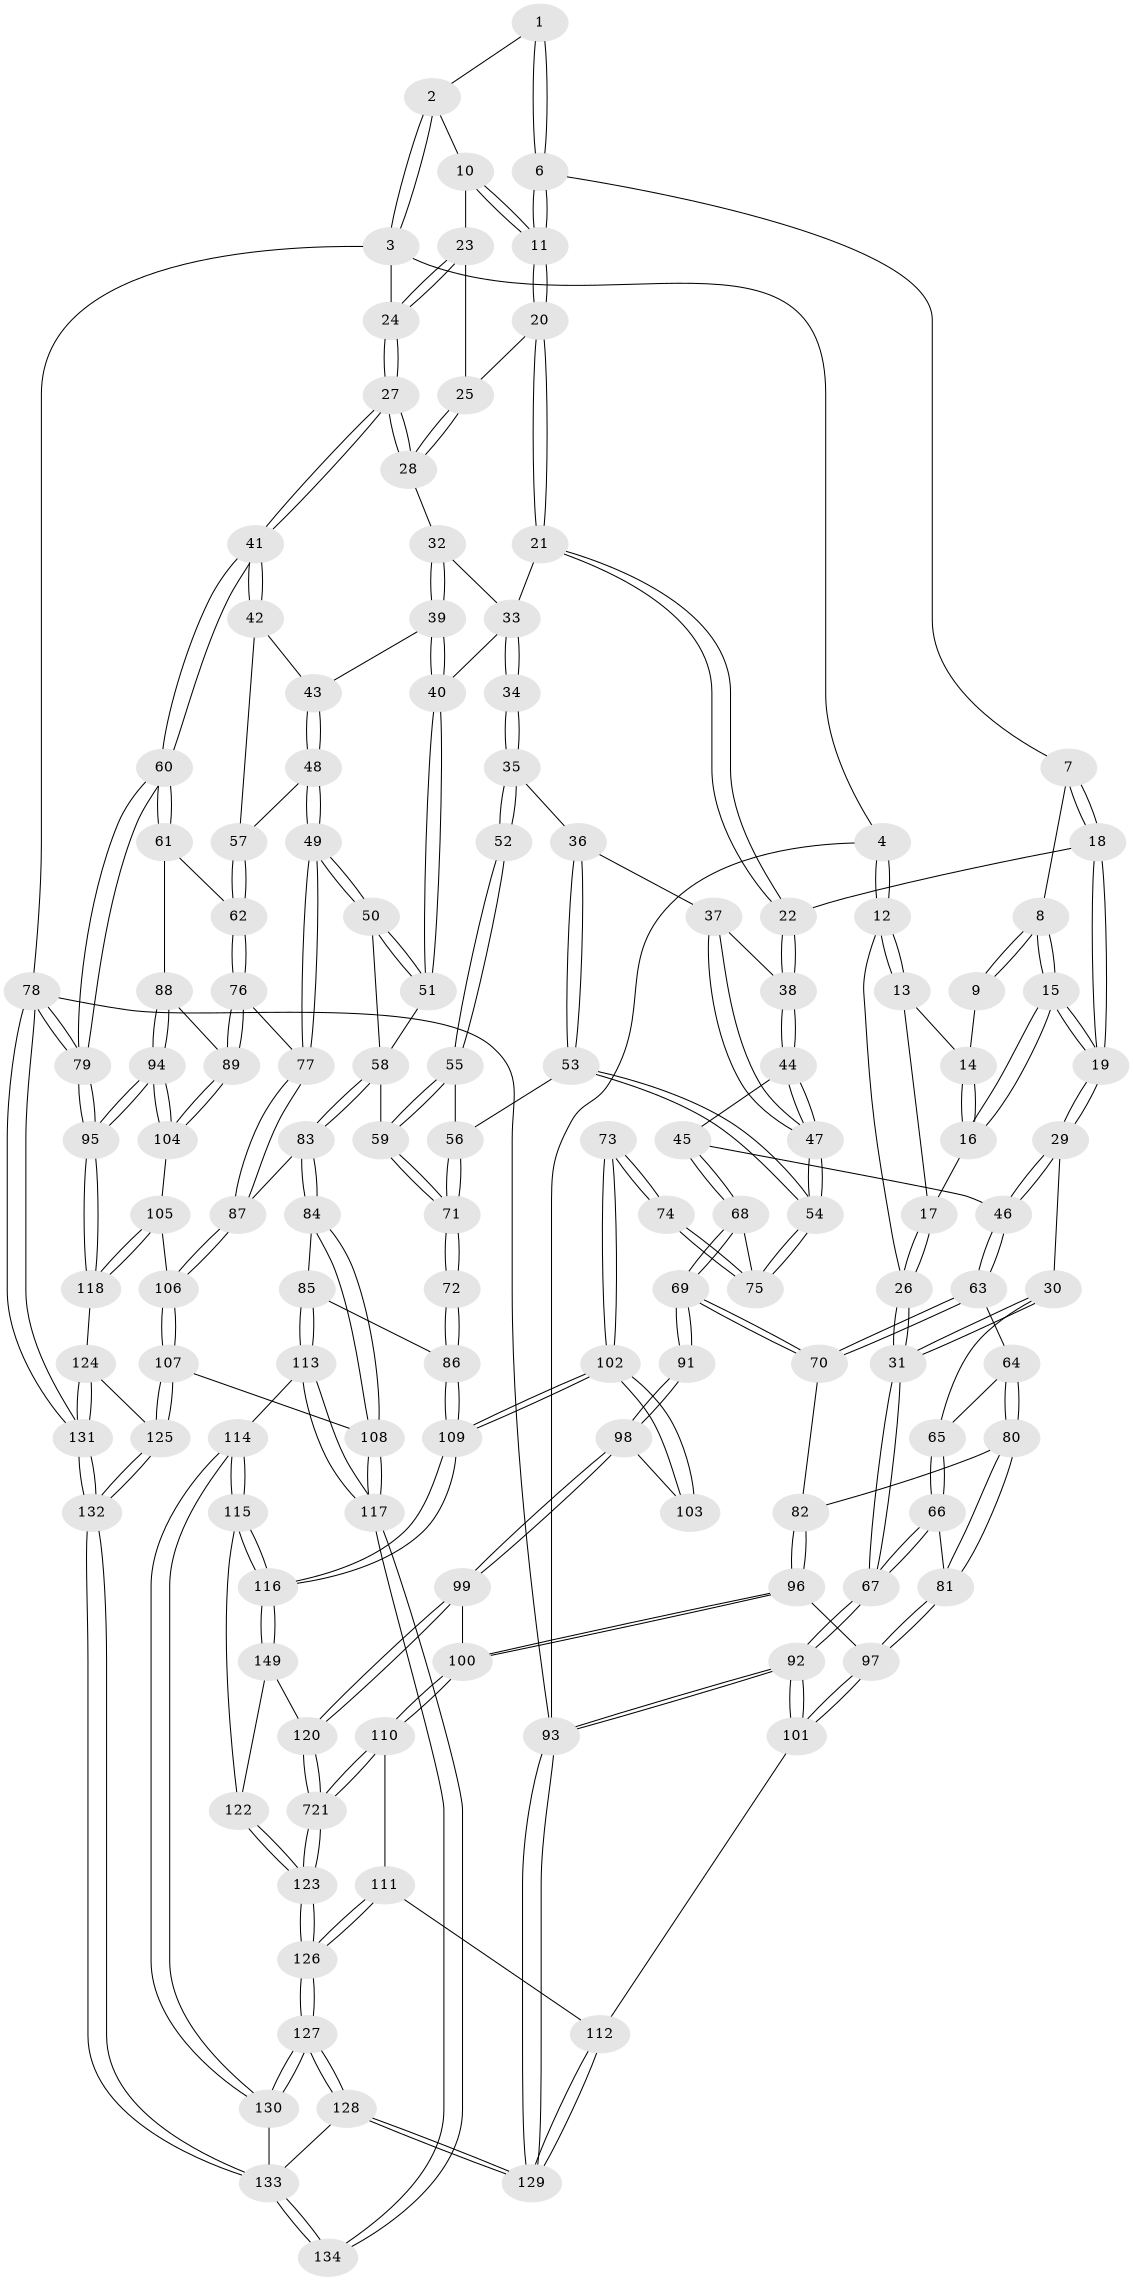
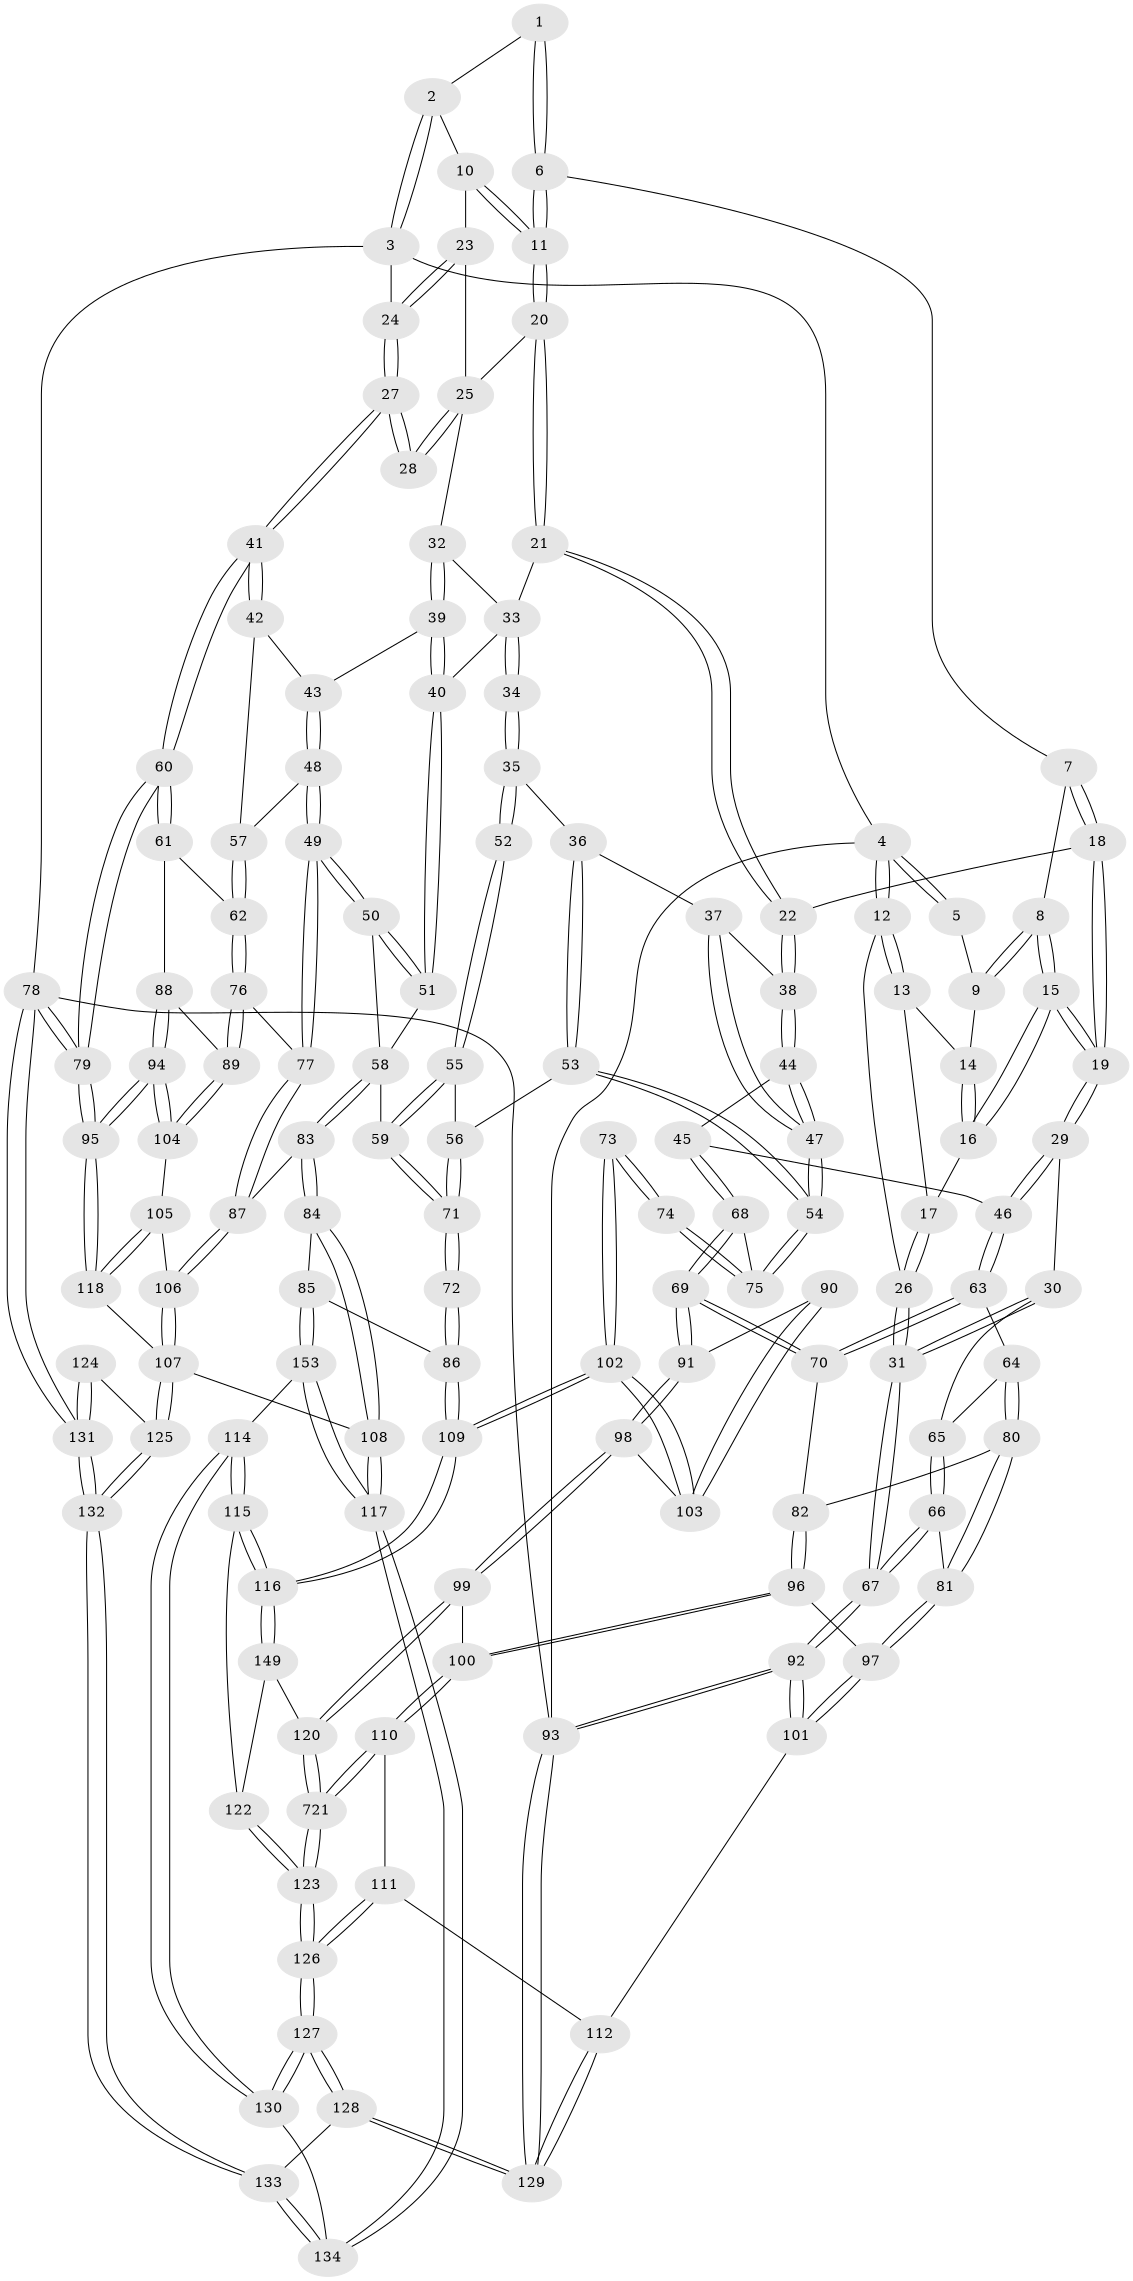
(423, 507) -> (452, 470)
none -> (957, 917)
none -> (830, 1289)
(88, 1327) -> (130, 1327)
(306, 1364) -> (306, 1364)
(269, 2146) -> (314, 2179)
